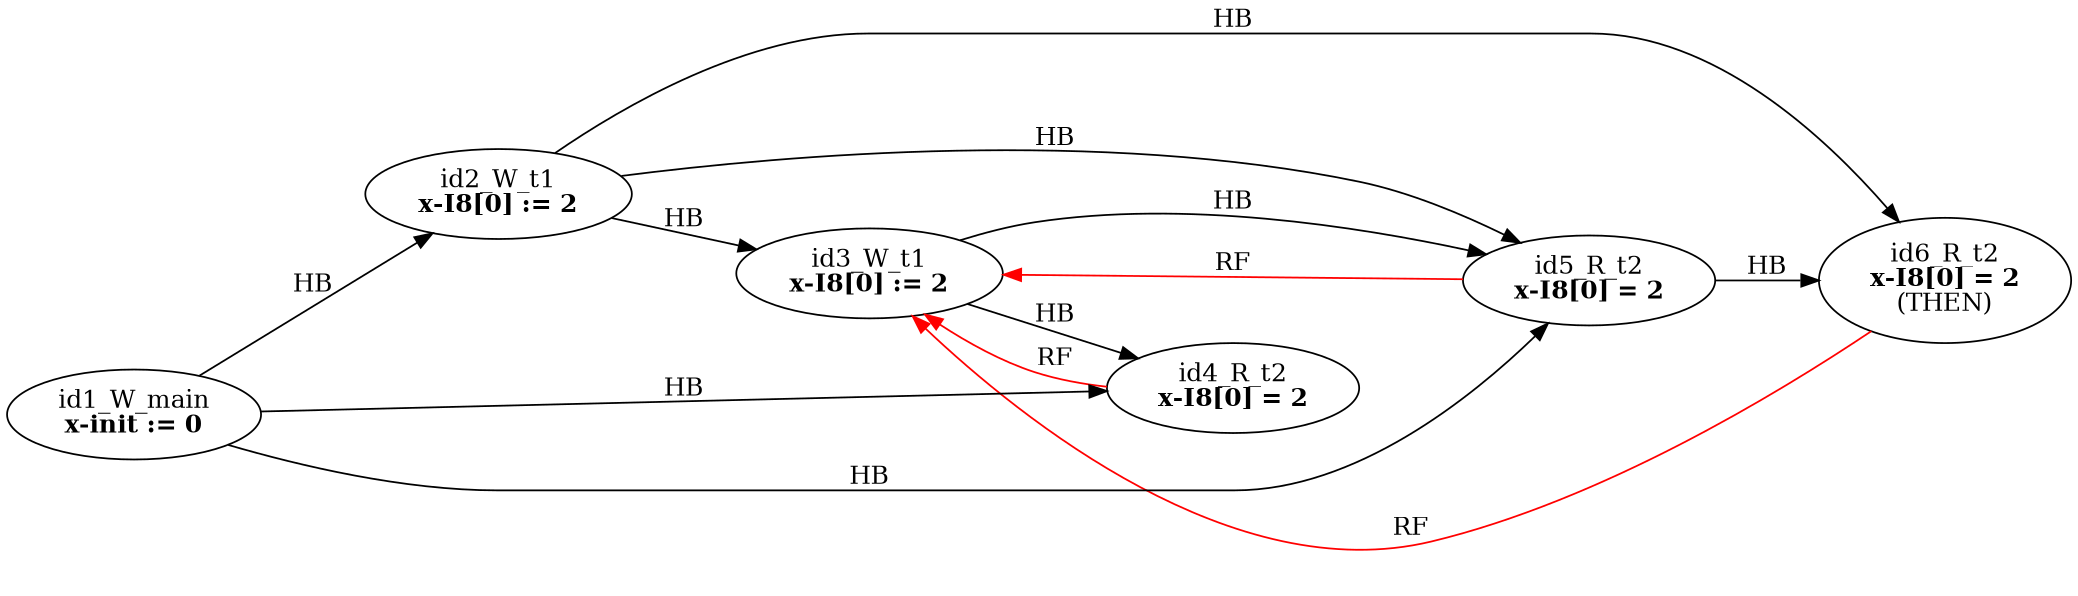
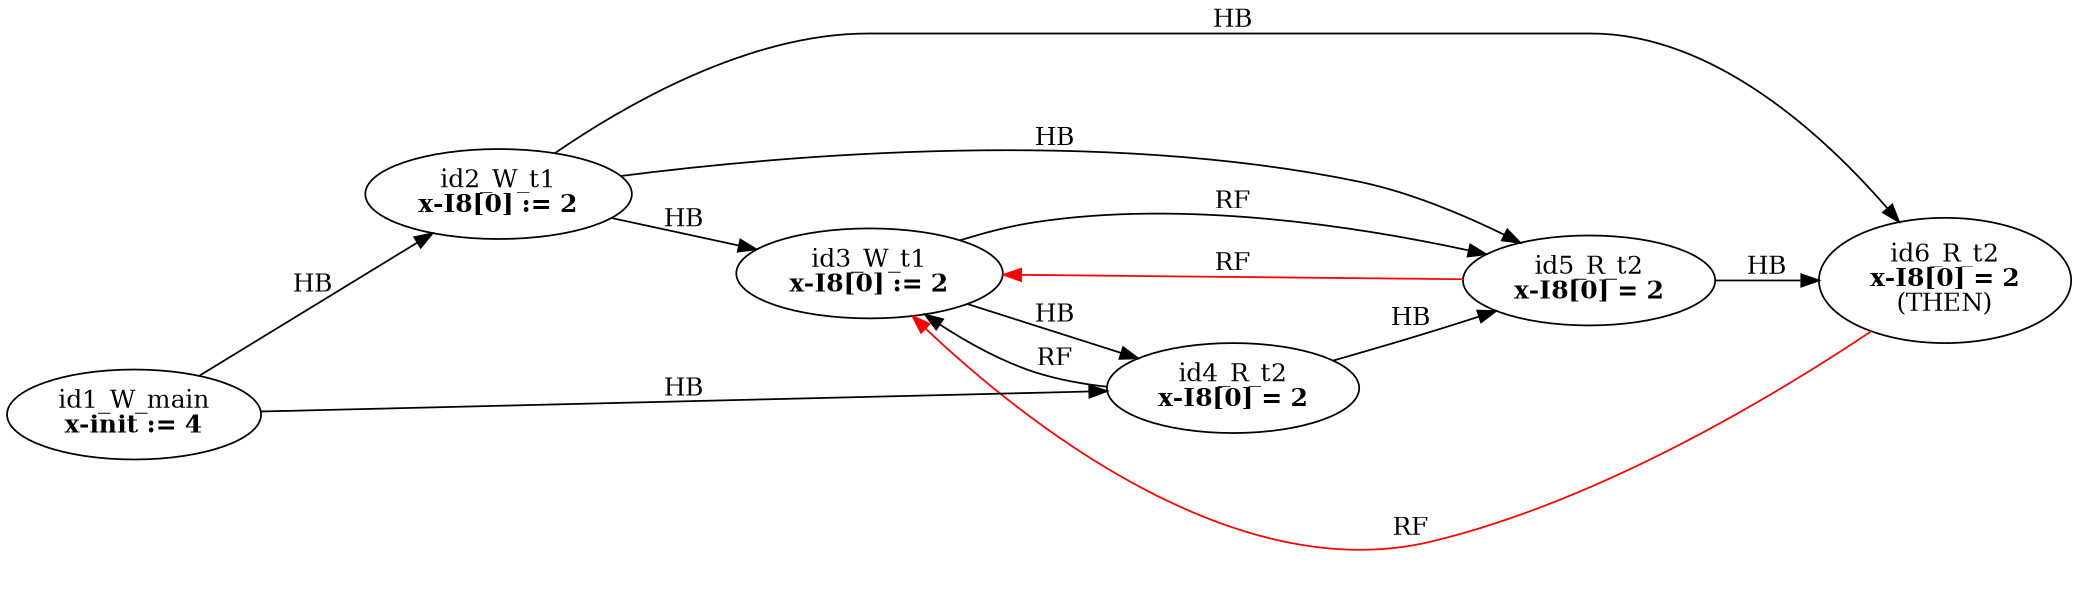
(1233, 202) -> (1233, 202)
(1019, 367) -> (1019, 367)
(134, 425) -> (134, 425)
(902, 490) -> (1406, 339)
